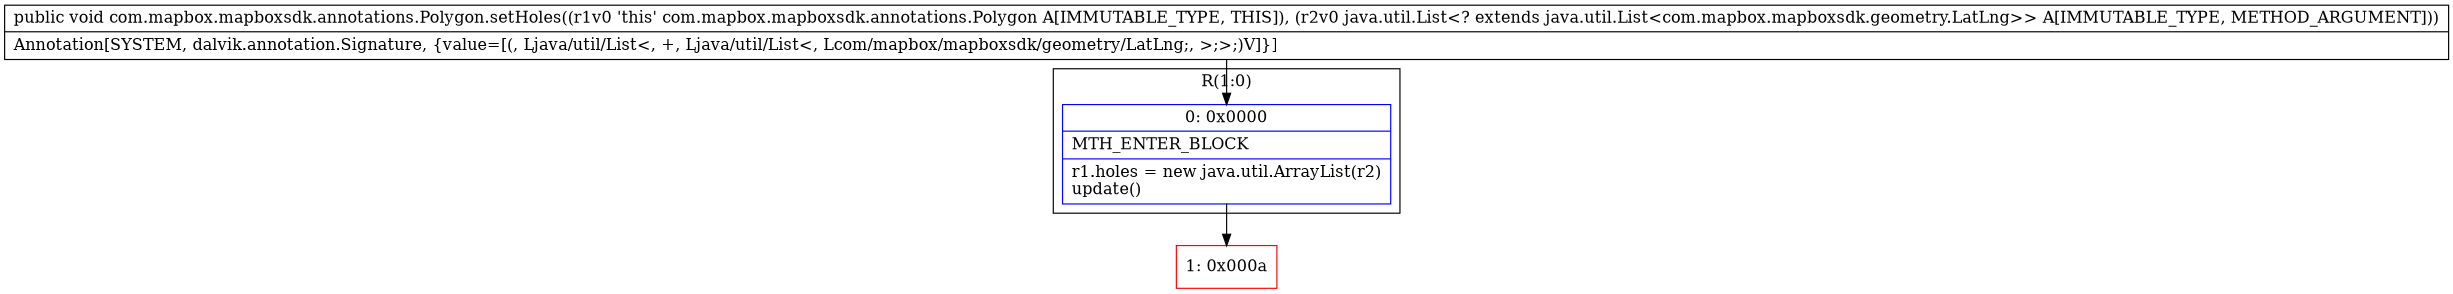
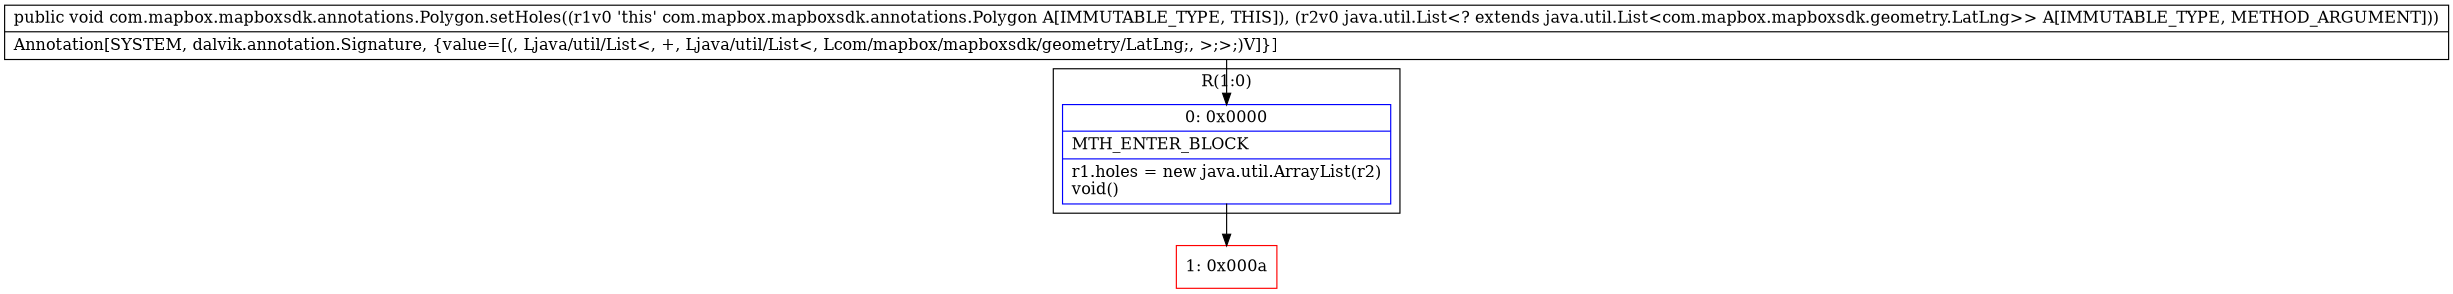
(1107, 190) -> (1095, 190)
